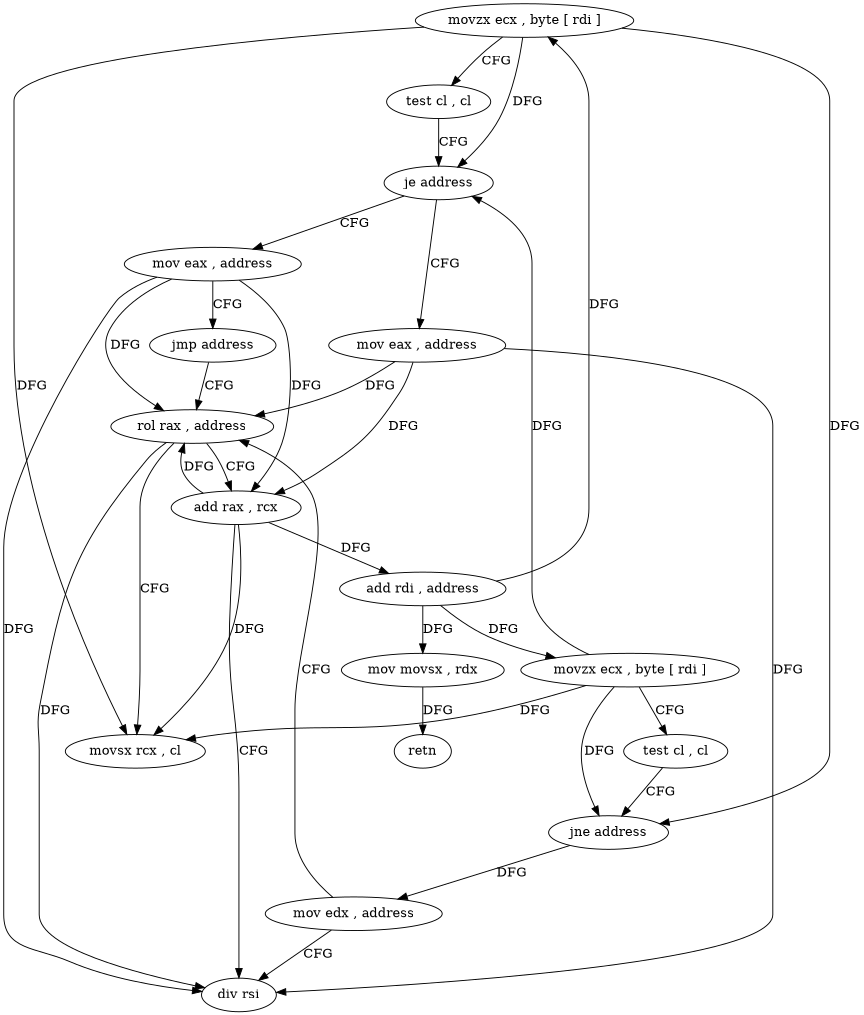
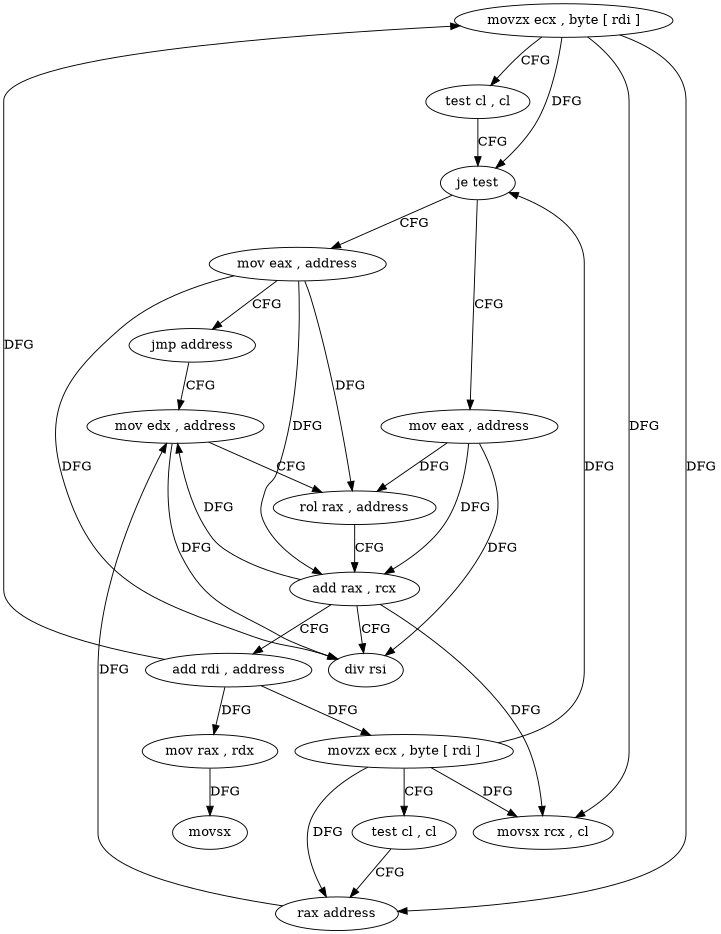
(439, 183) -> (478, 183)
(204, 381) -> (185, 381)
(185, 476) -> (214, 541)
(356, 548) -> (315, 630)
(140, 579) -> none
(423, 670) -> (210, 751)
(39, 750) -> none
(423, 751) -> (210, 833)
(609, 833) -> (337, 914)
(318, 954) -> (196, 548)
